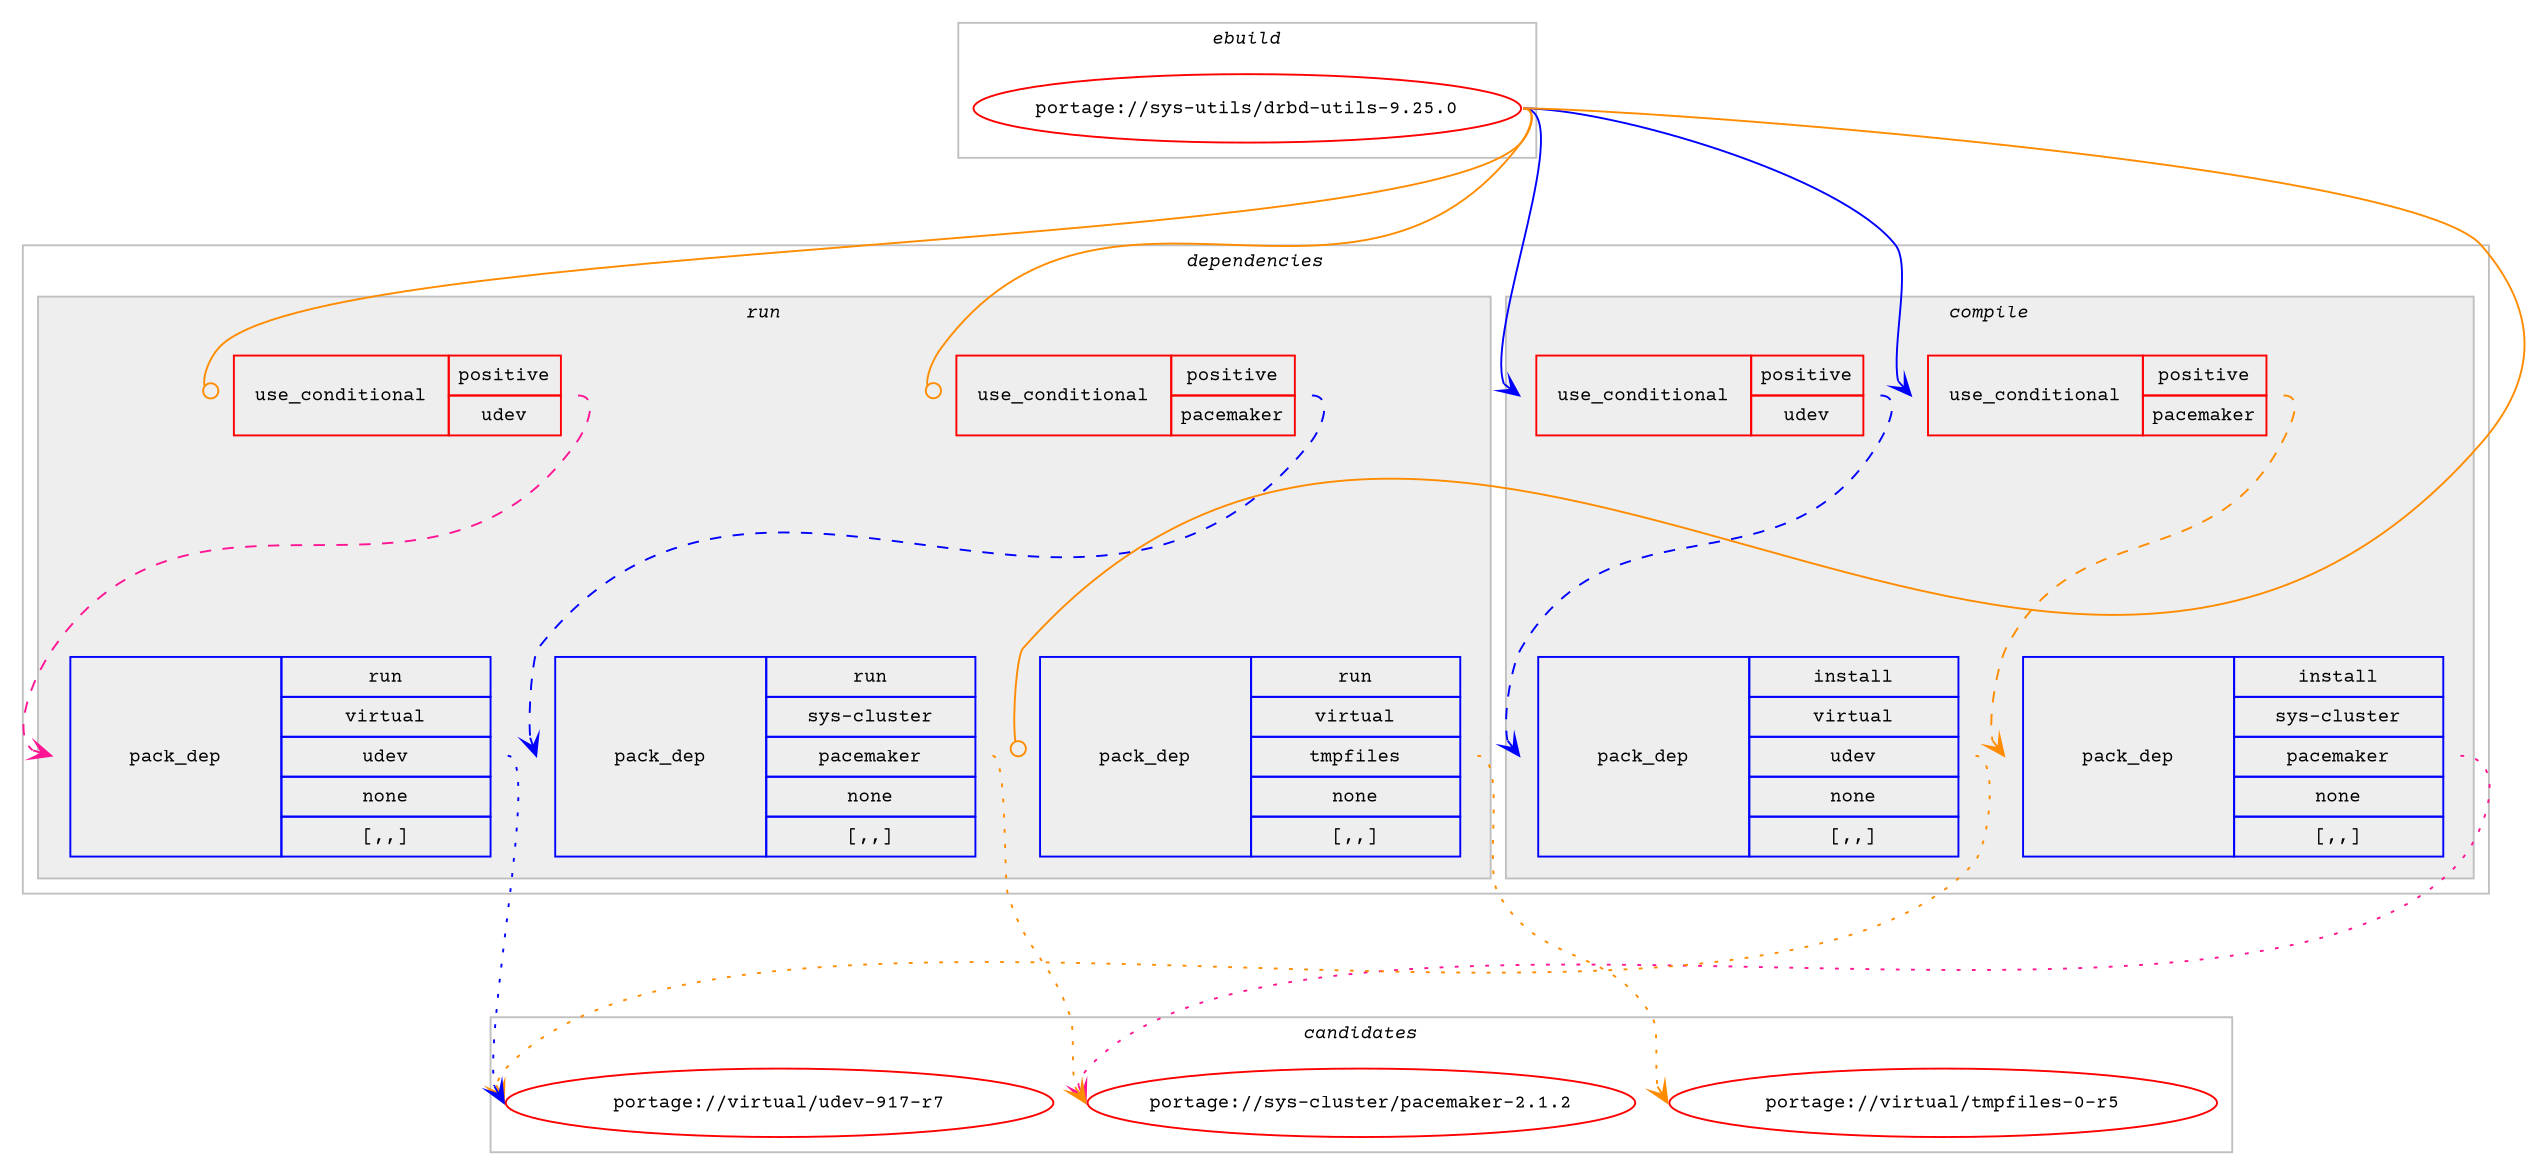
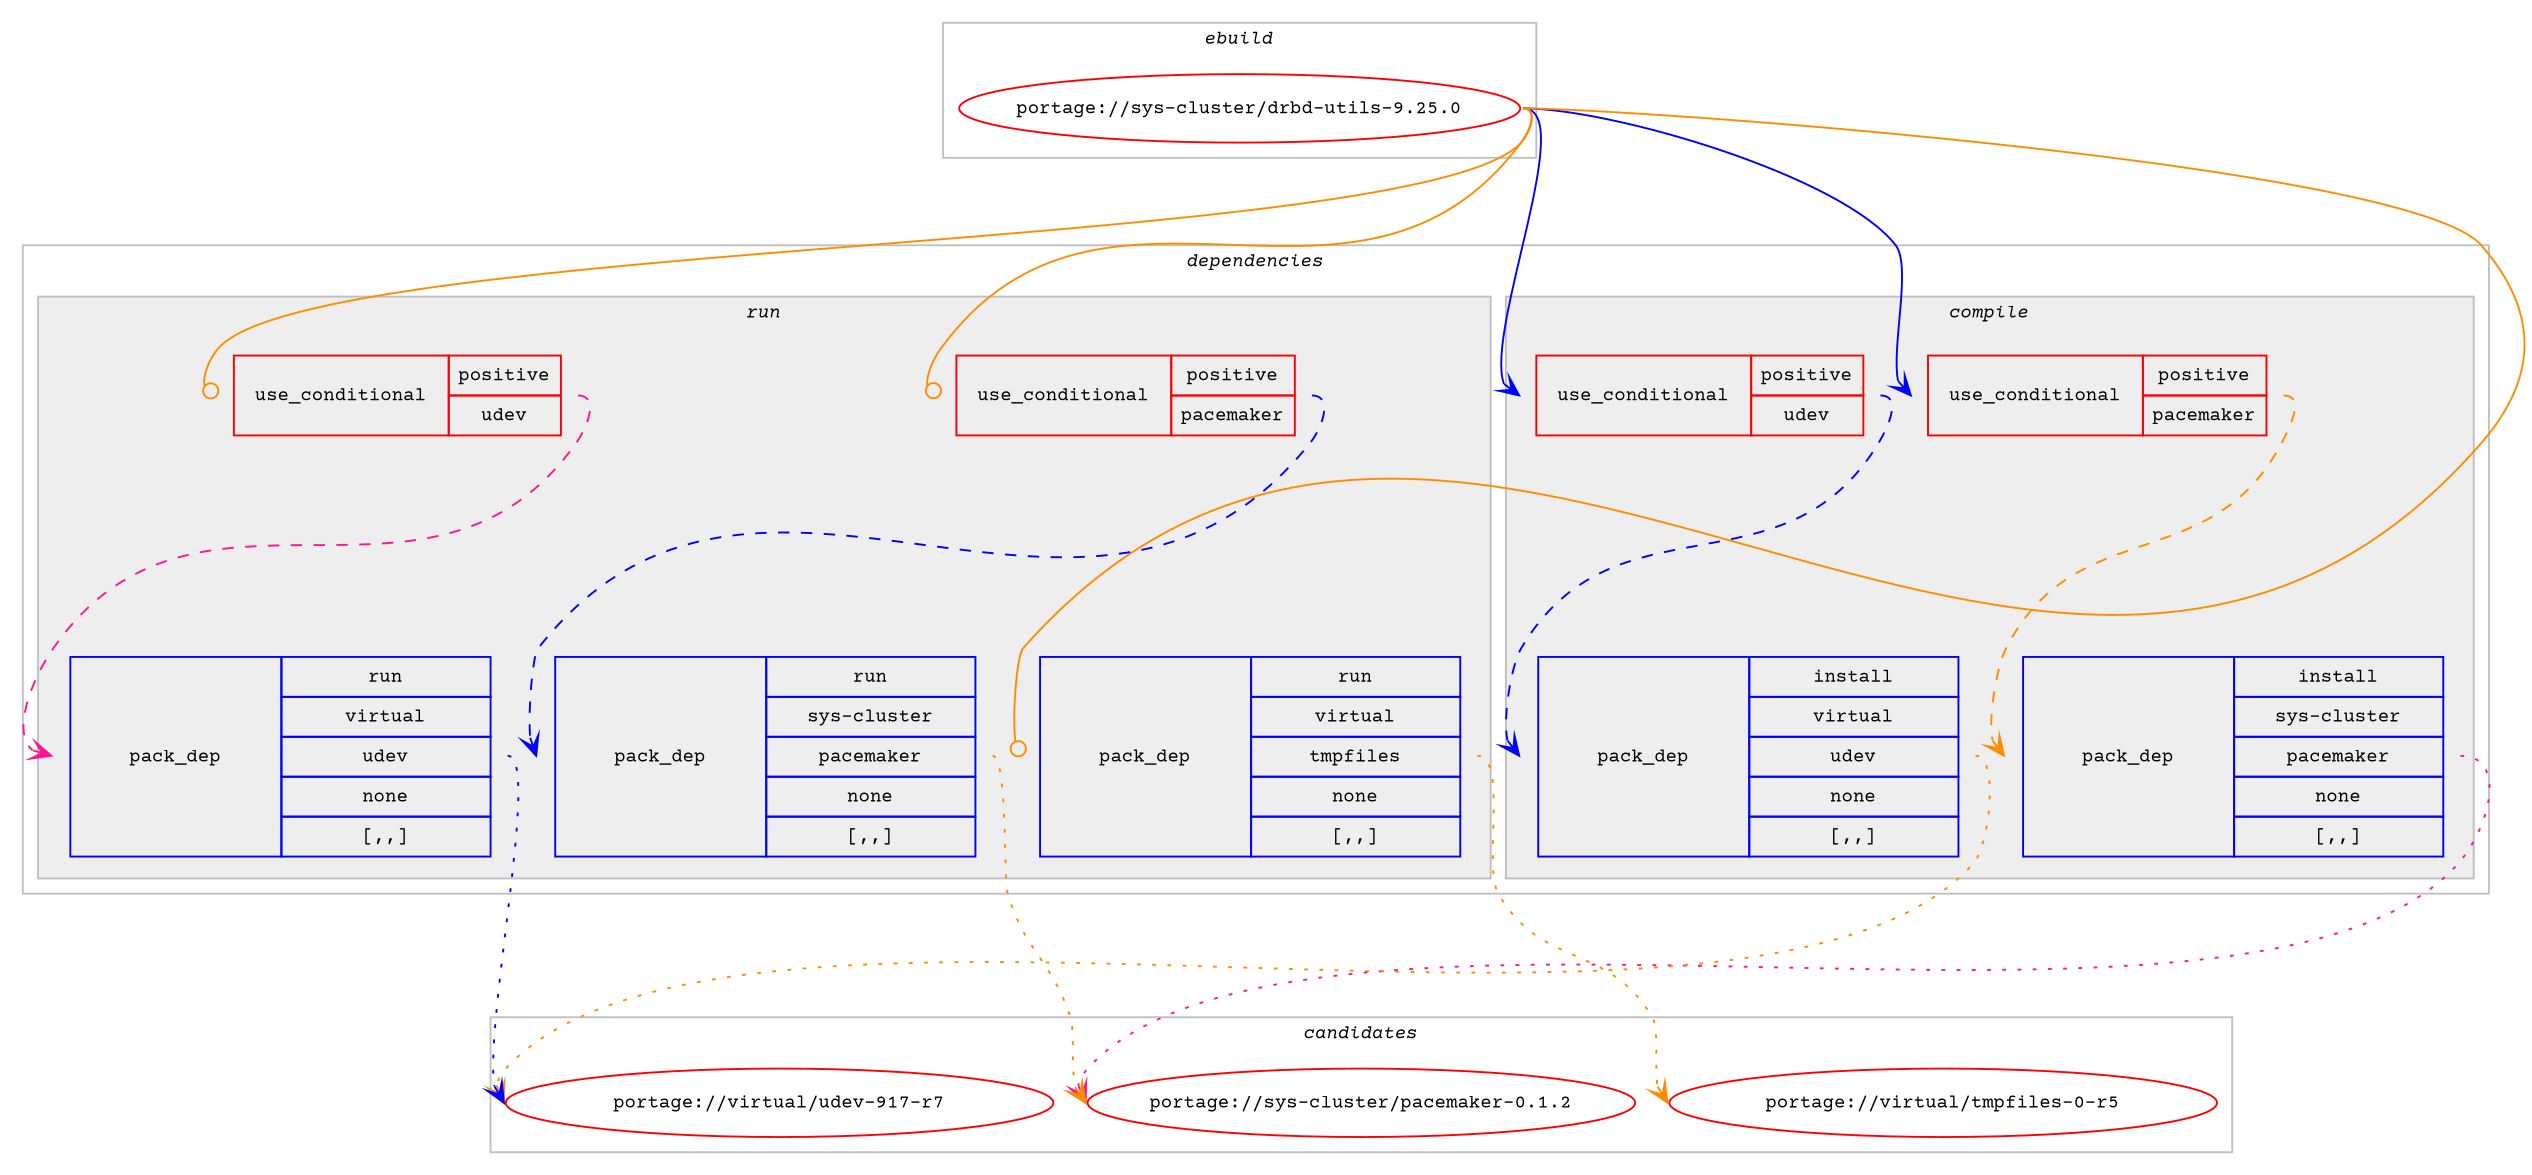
(1247, 108) -> (1240, 108)
(1361, 1103) -> (1361, 1103)
